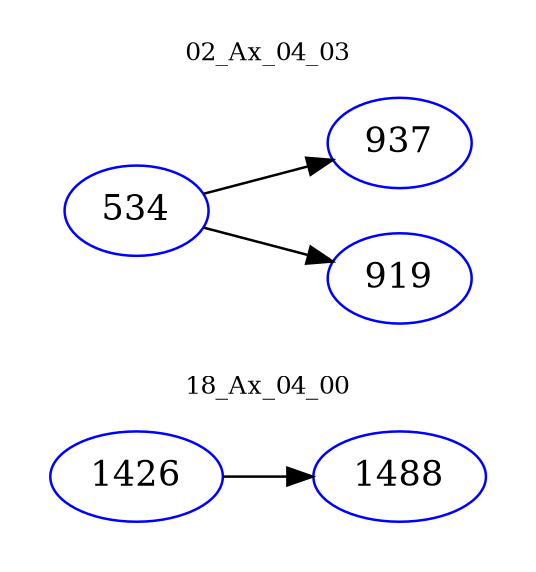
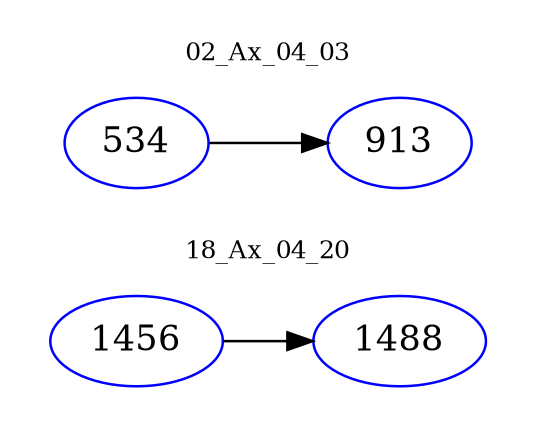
(400, 143) -> none
(400, 278) -> (400, 143)
(268, 388) -> (268, 252)
(137, 477) -> (137, 341)
